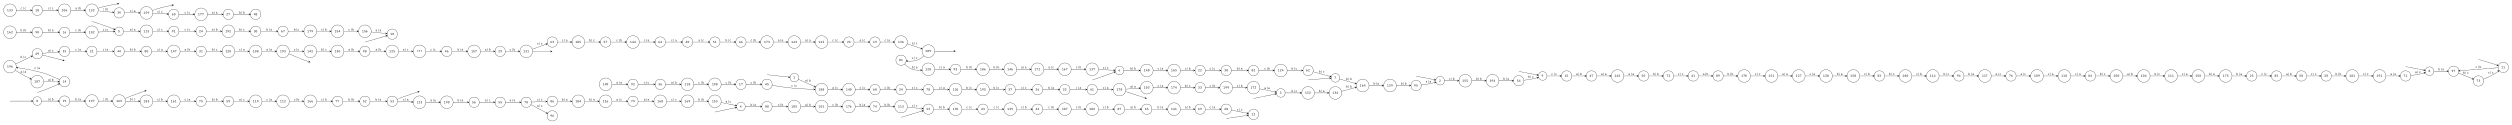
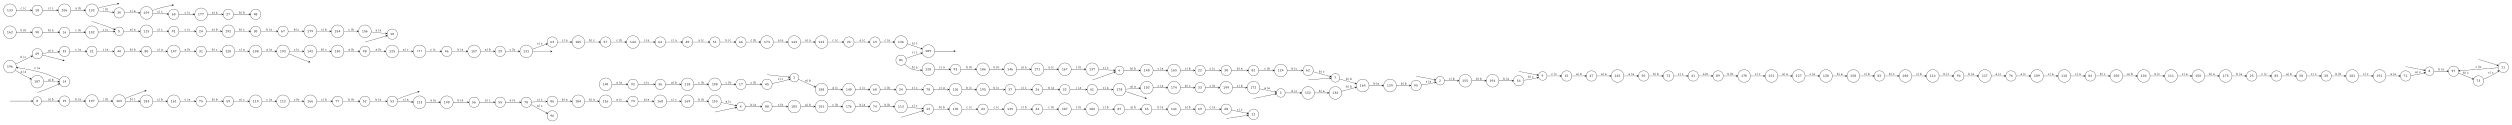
(916, 60) -> (913, 56)
(793, 88) -> (780, 82)
